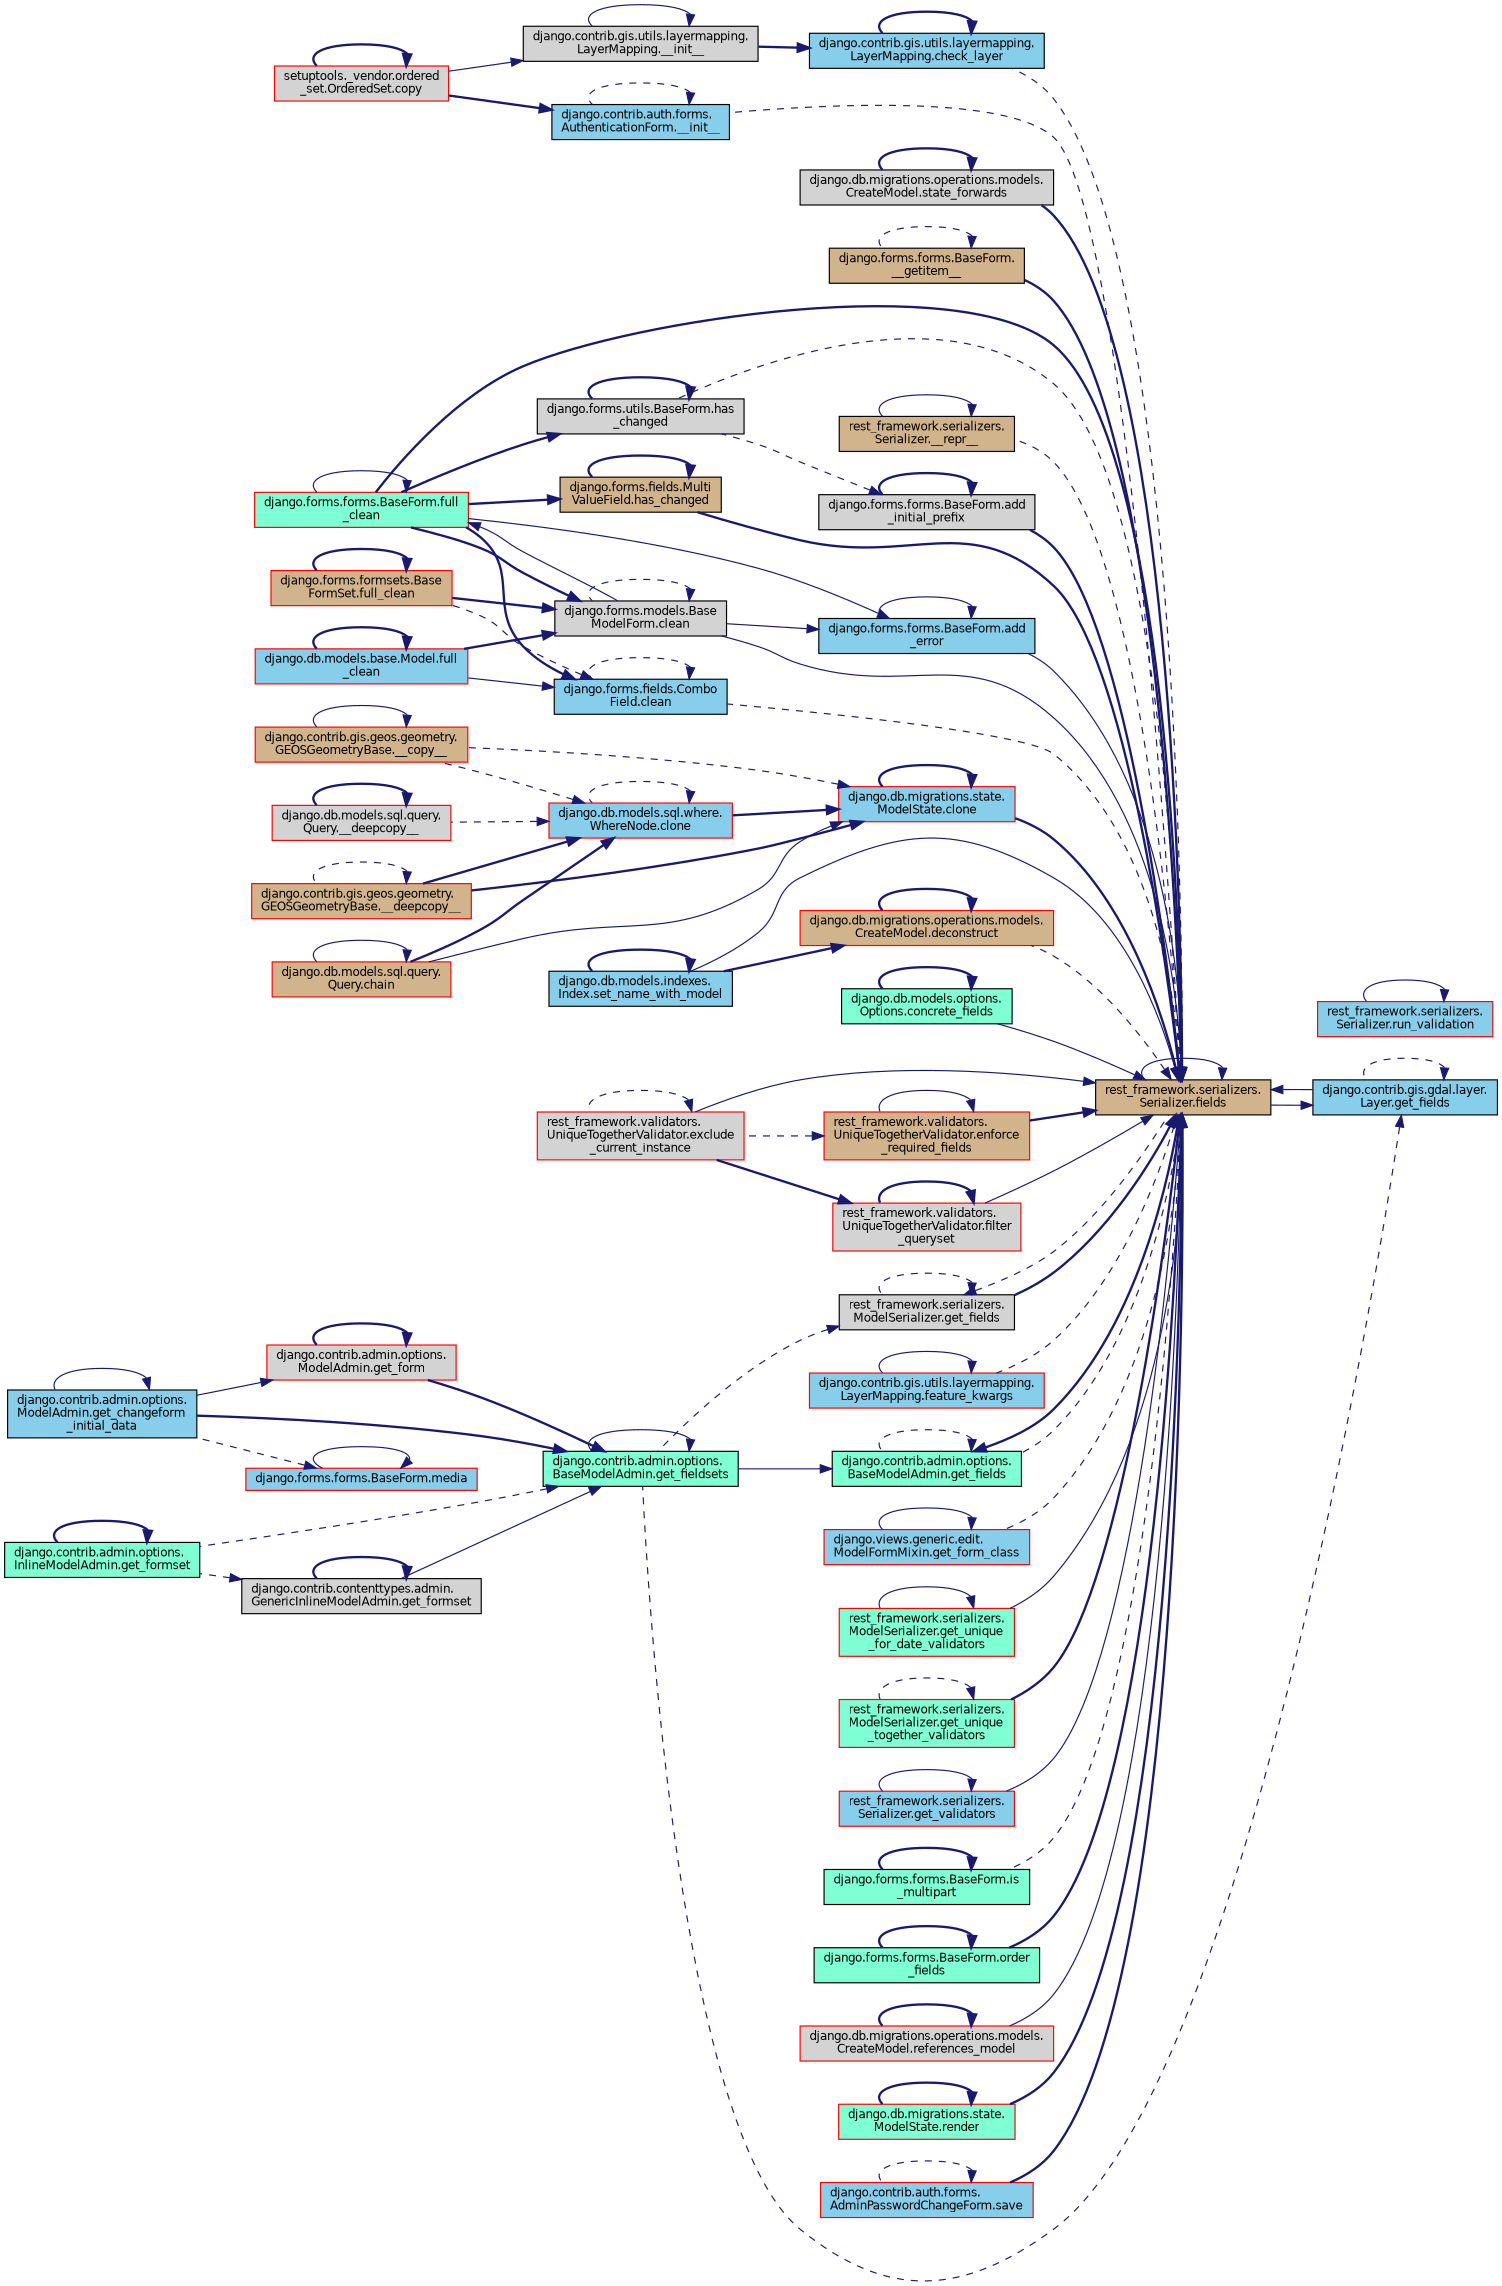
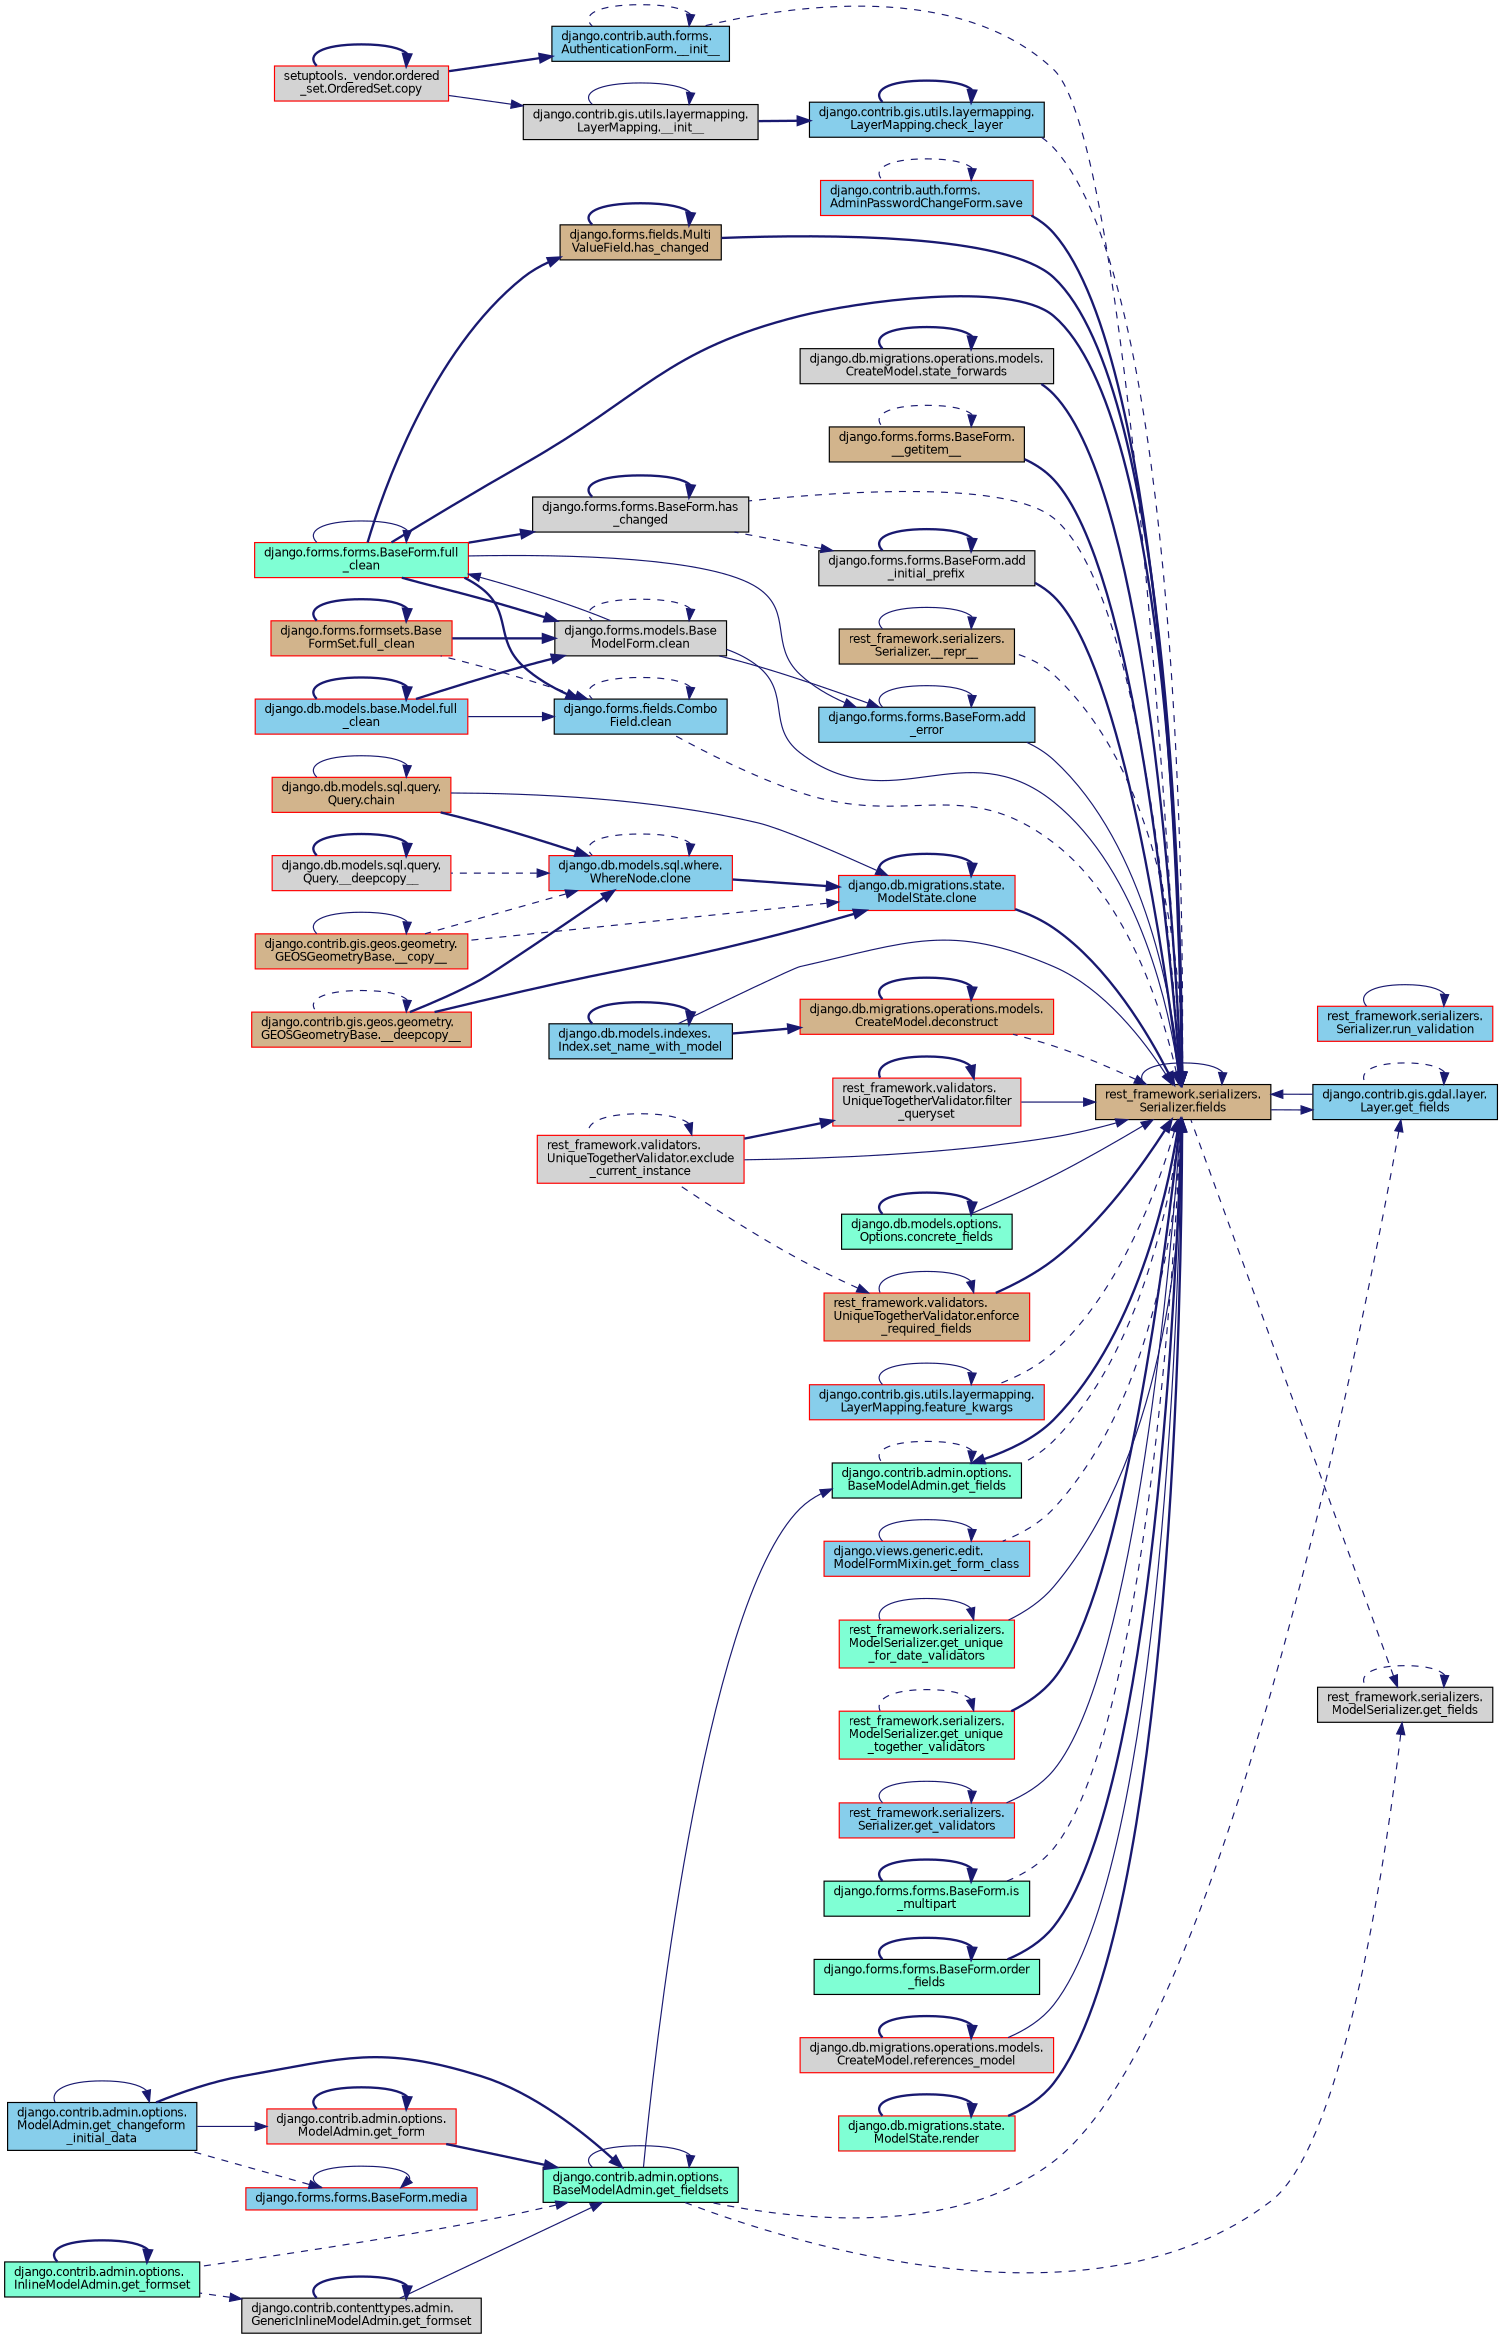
(641, 416) -> (641, 515)
(1105, 1223) -> none
